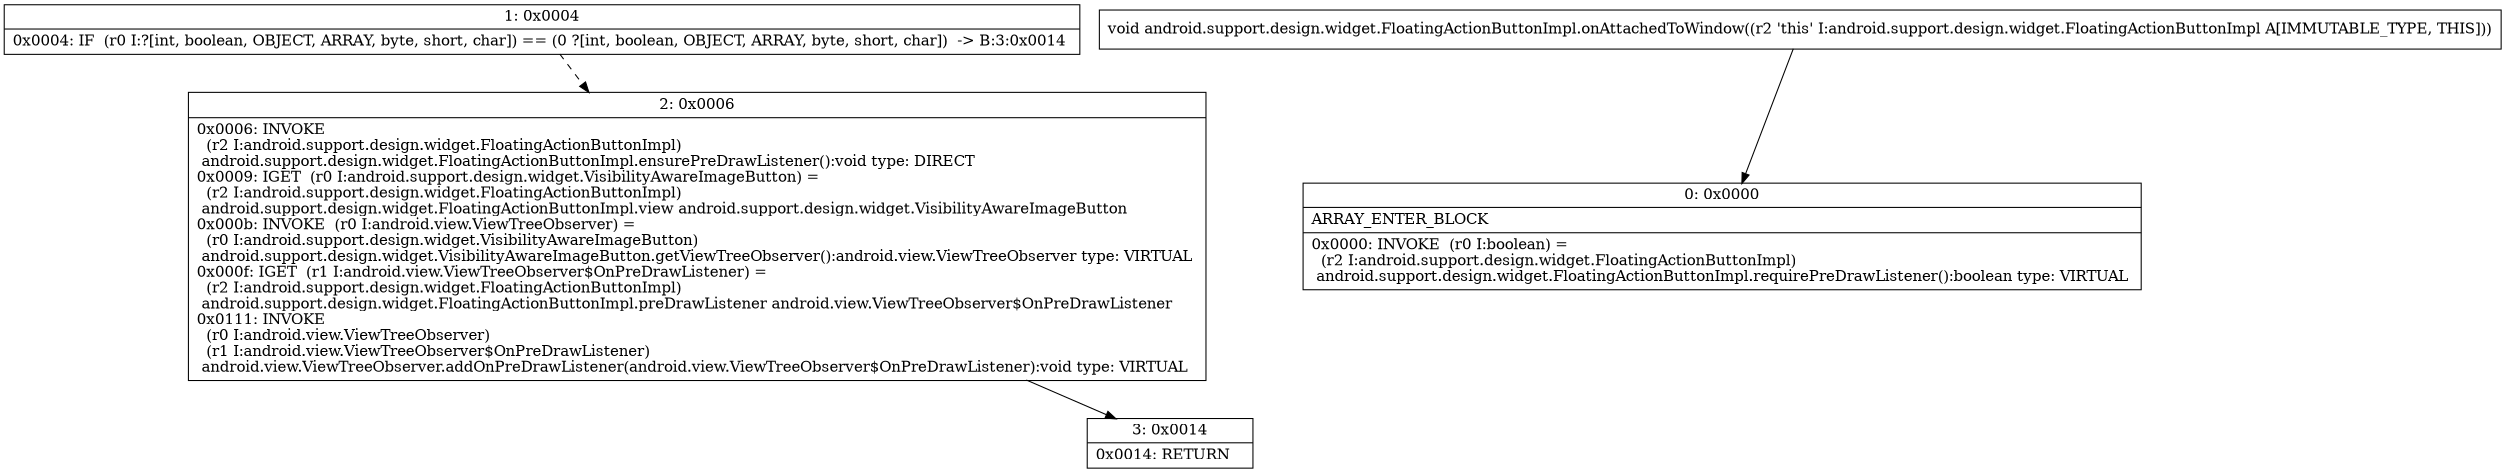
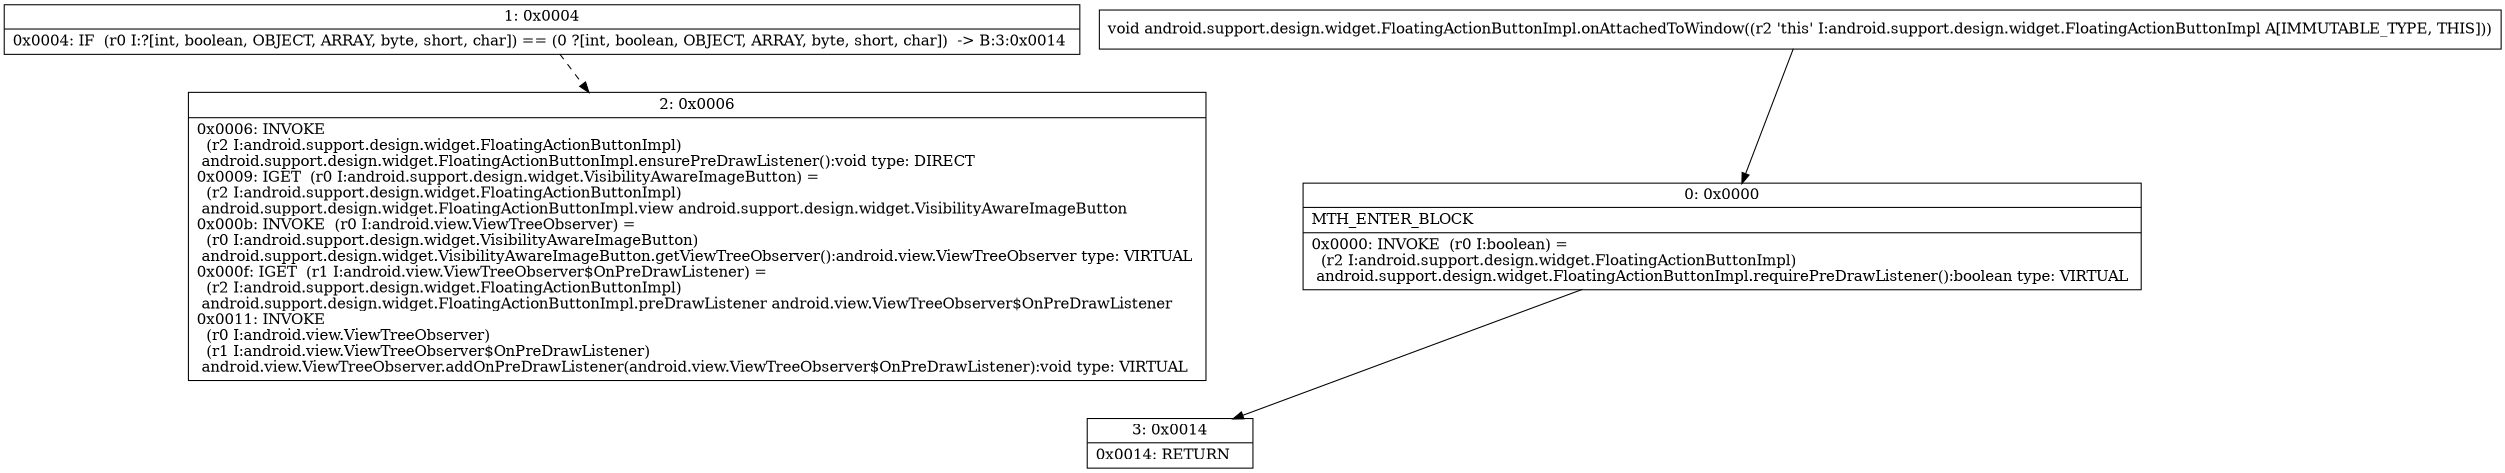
(1400, 220) -> (1393, 220)
(266, 320) -> (266, 320)
(1066, 397) -> (1413, 352)
